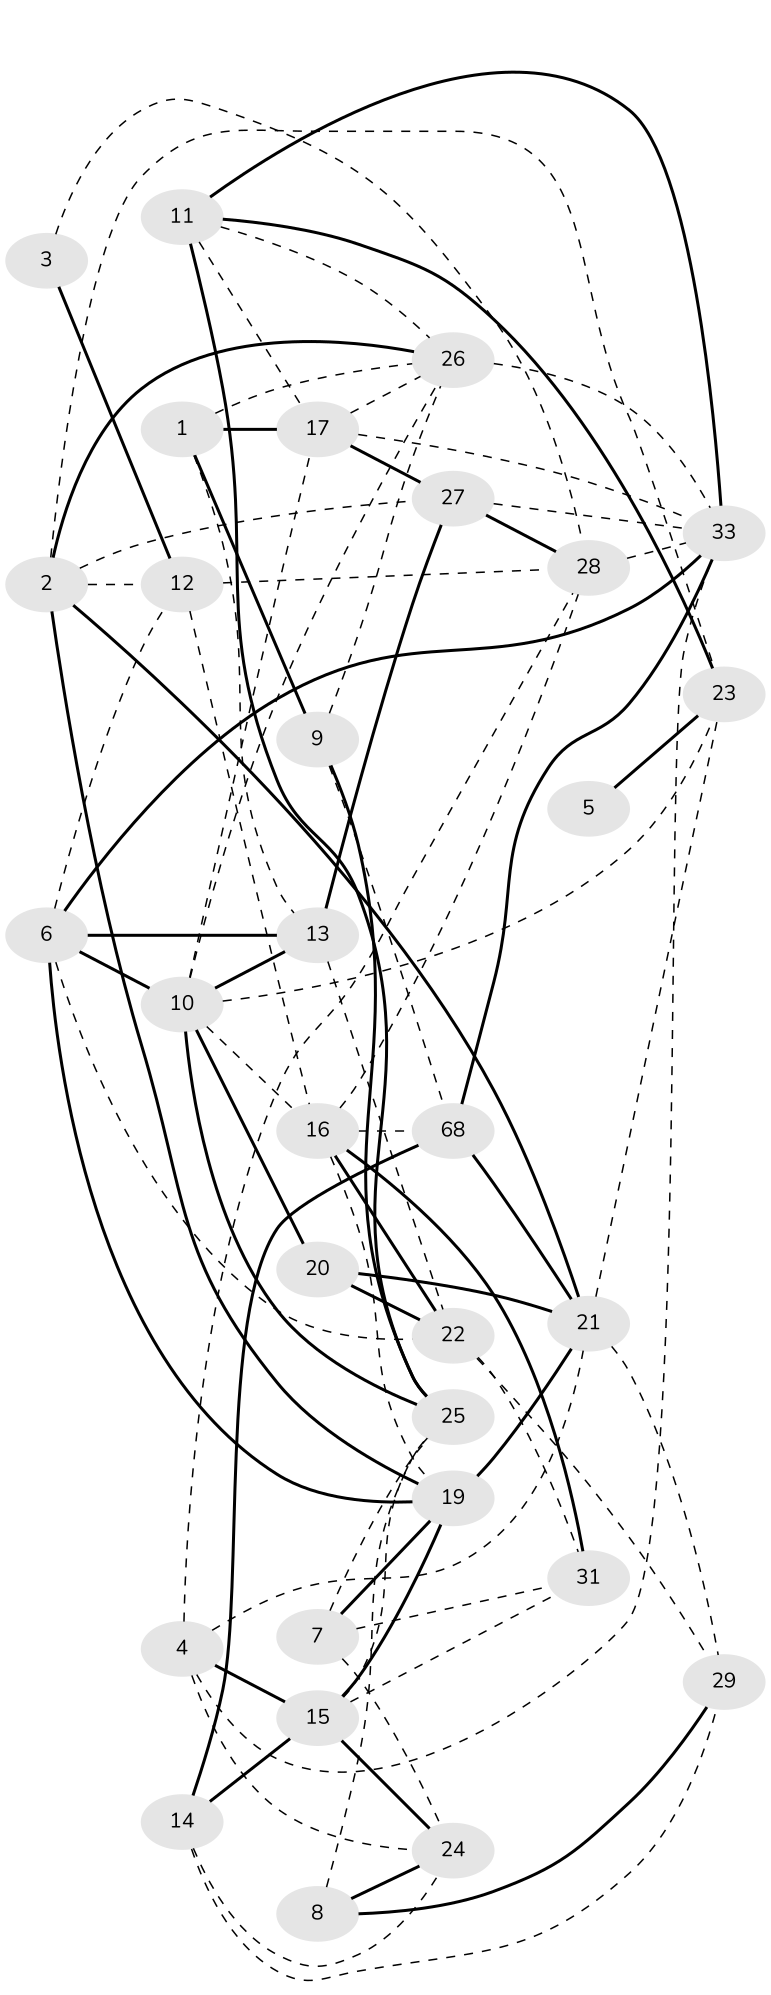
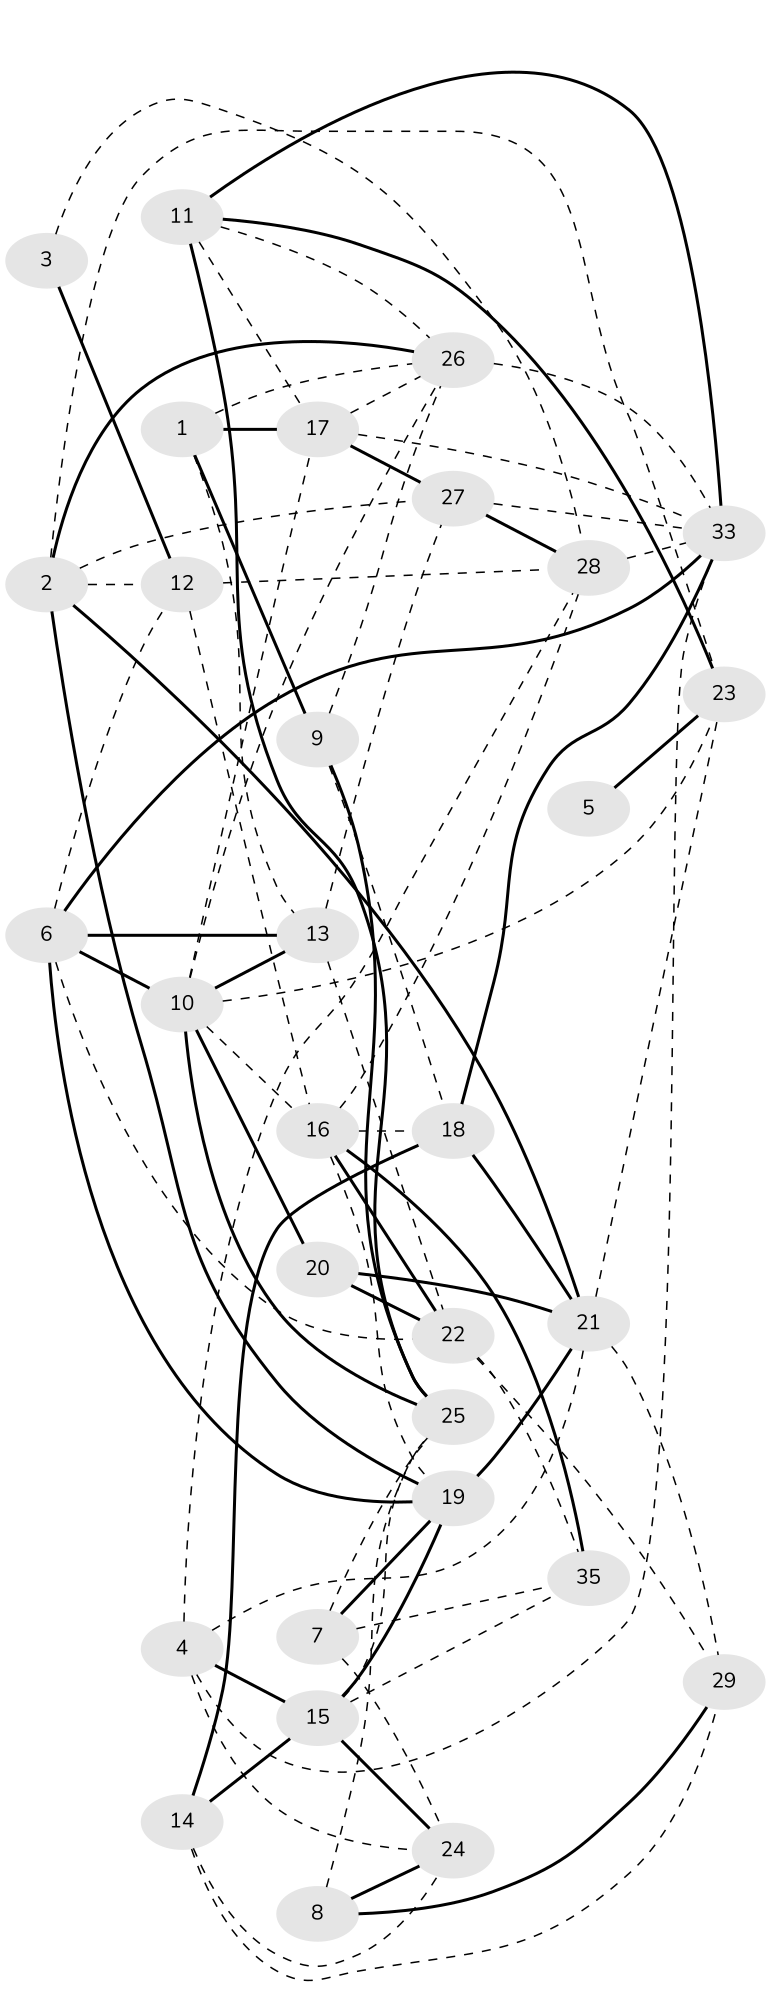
(379, 715) -> (379, 715)
(453, 1131) -> (453, 1131)
(589, 1578) -> (589, 1578)
